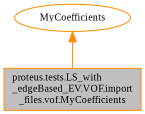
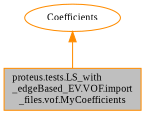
(73, 18) -> (73, 18)
